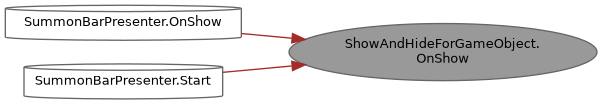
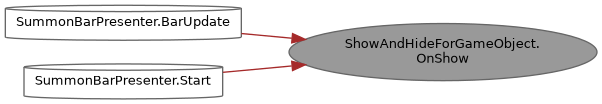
(123, 23) -> (123, 23)
